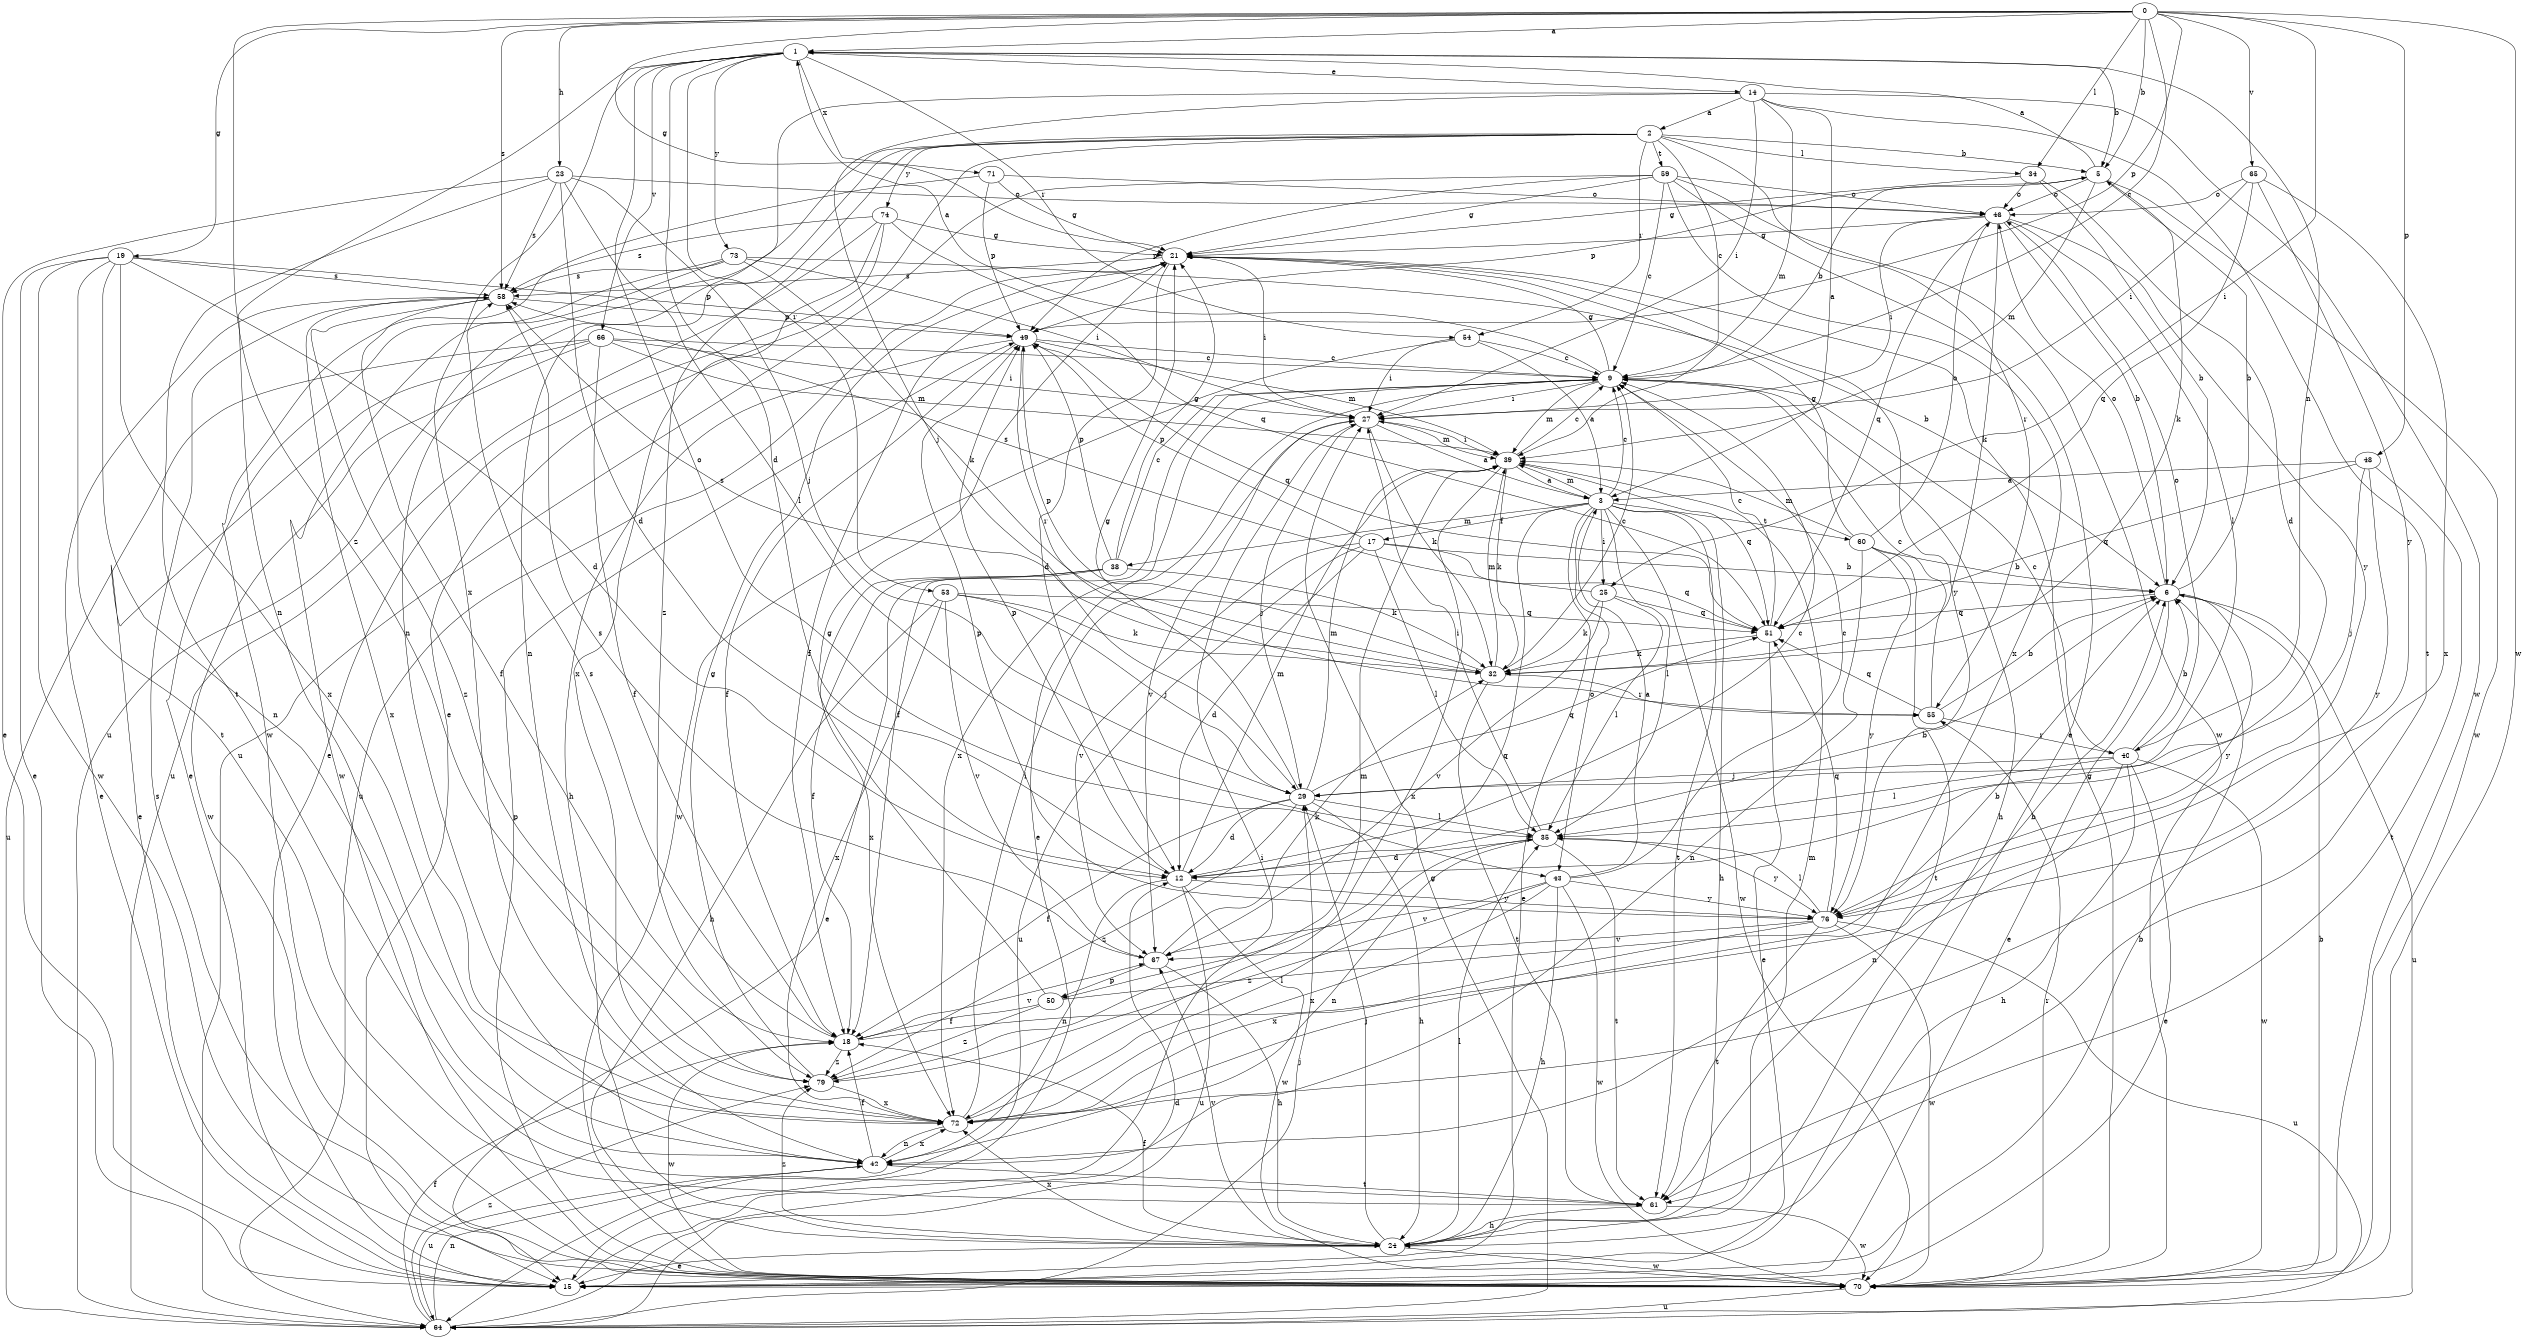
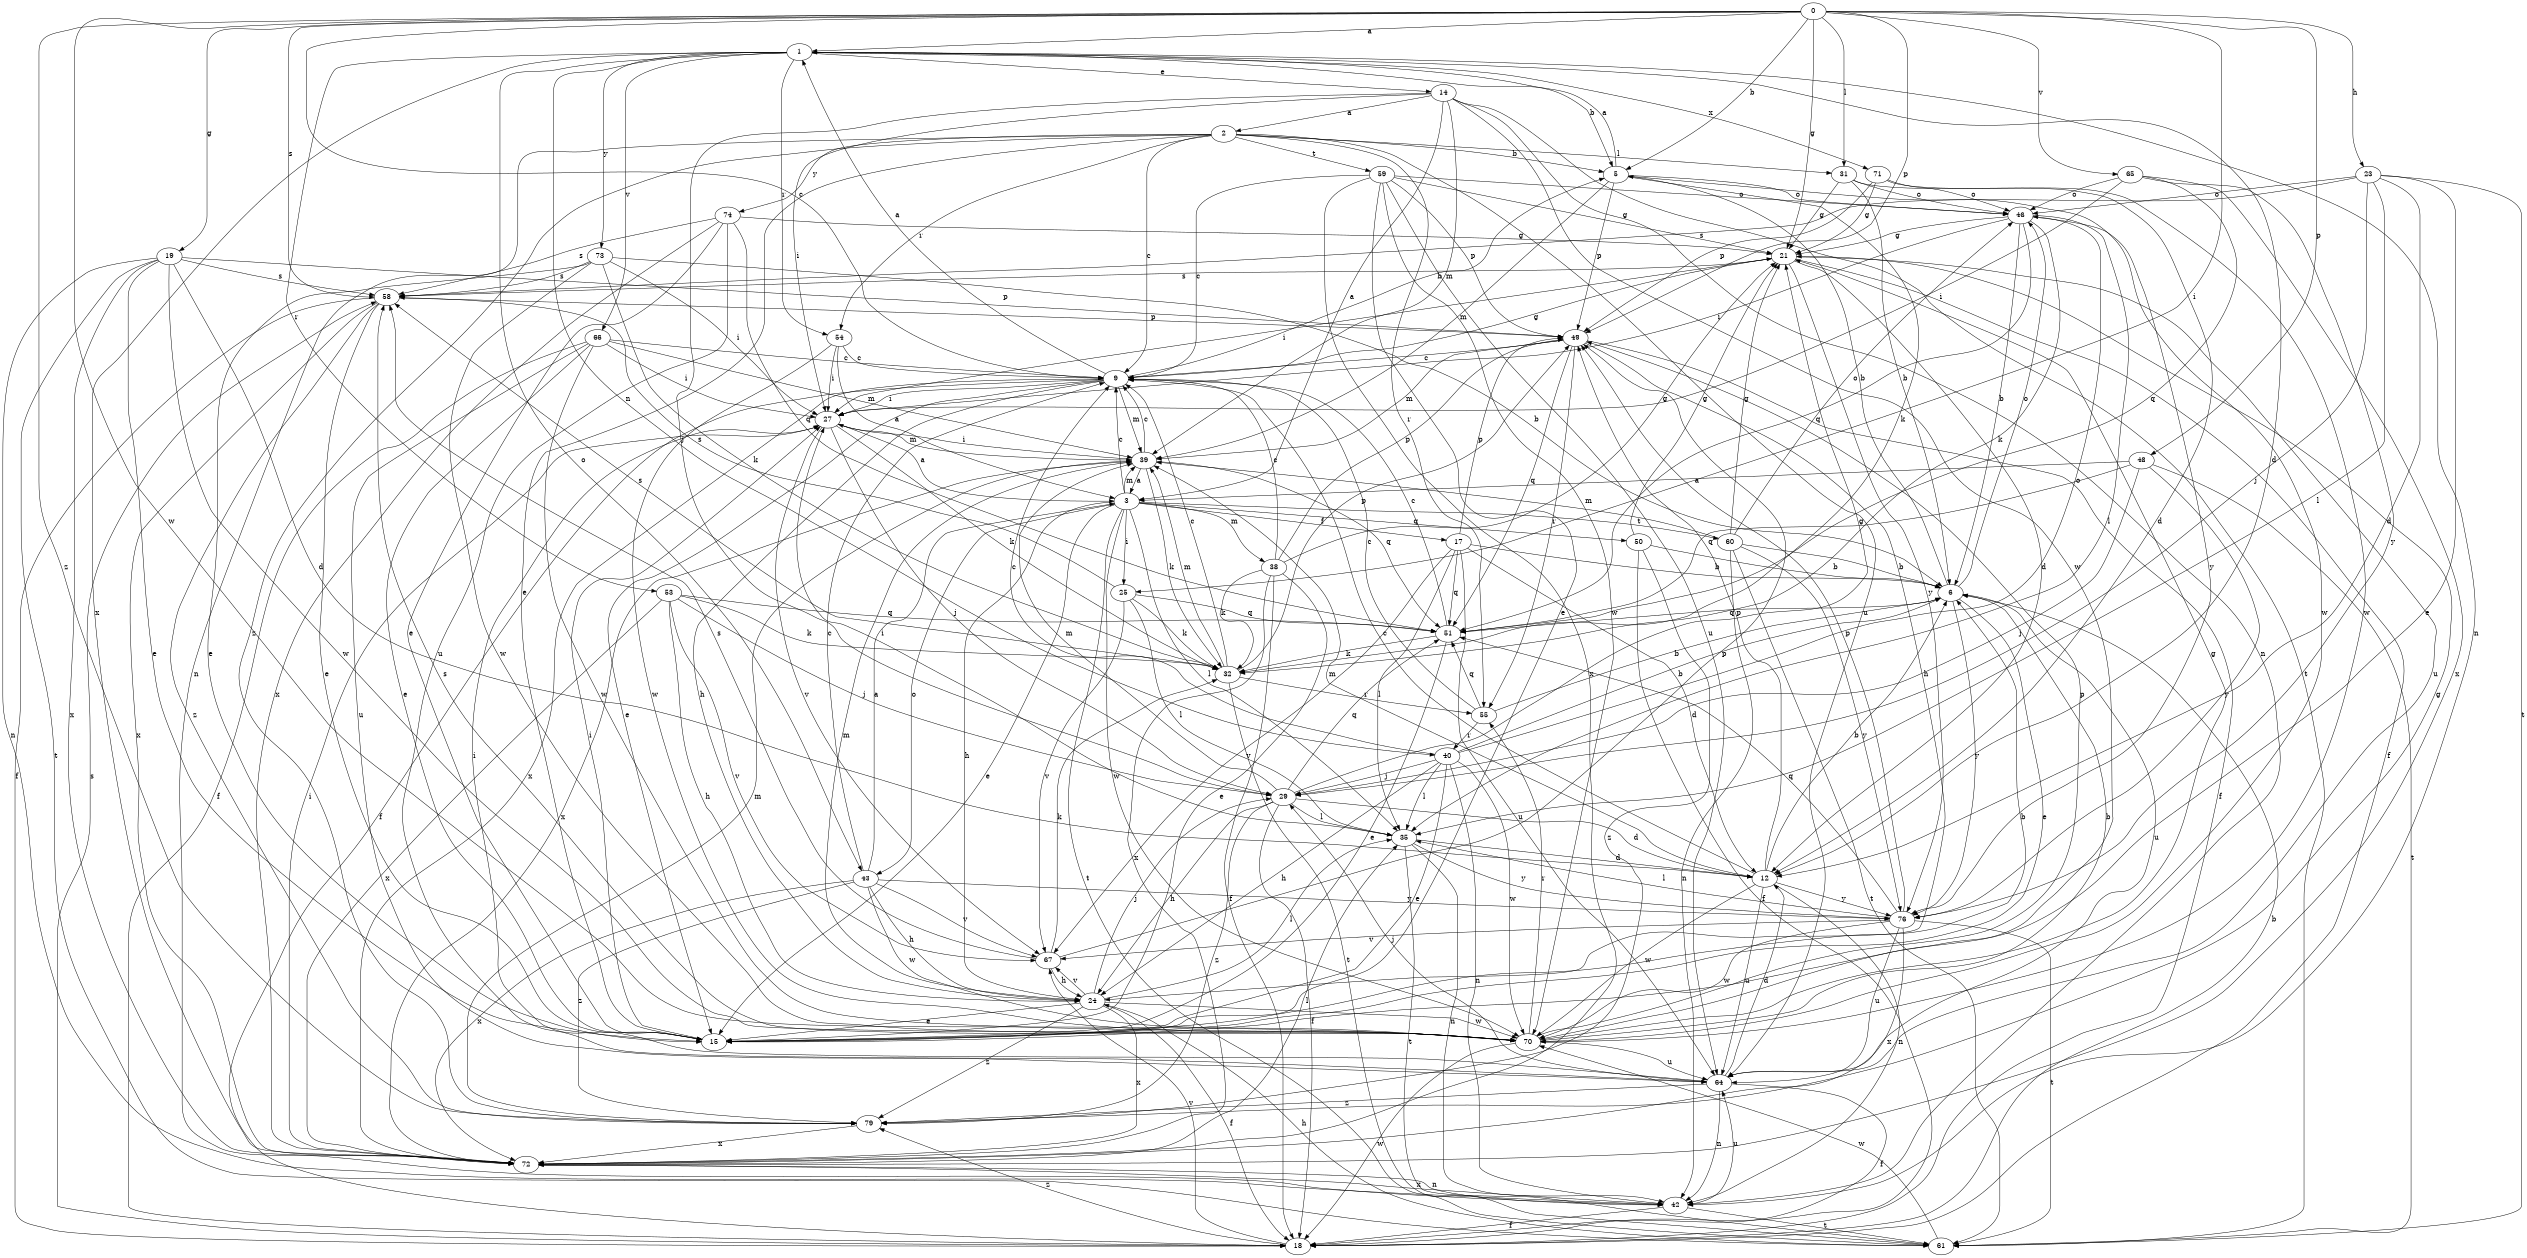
(2033, 175) -> (1844, 175)
(1433, 879) -> (474, 756)
(1105, 980) -> (1600, 760)
